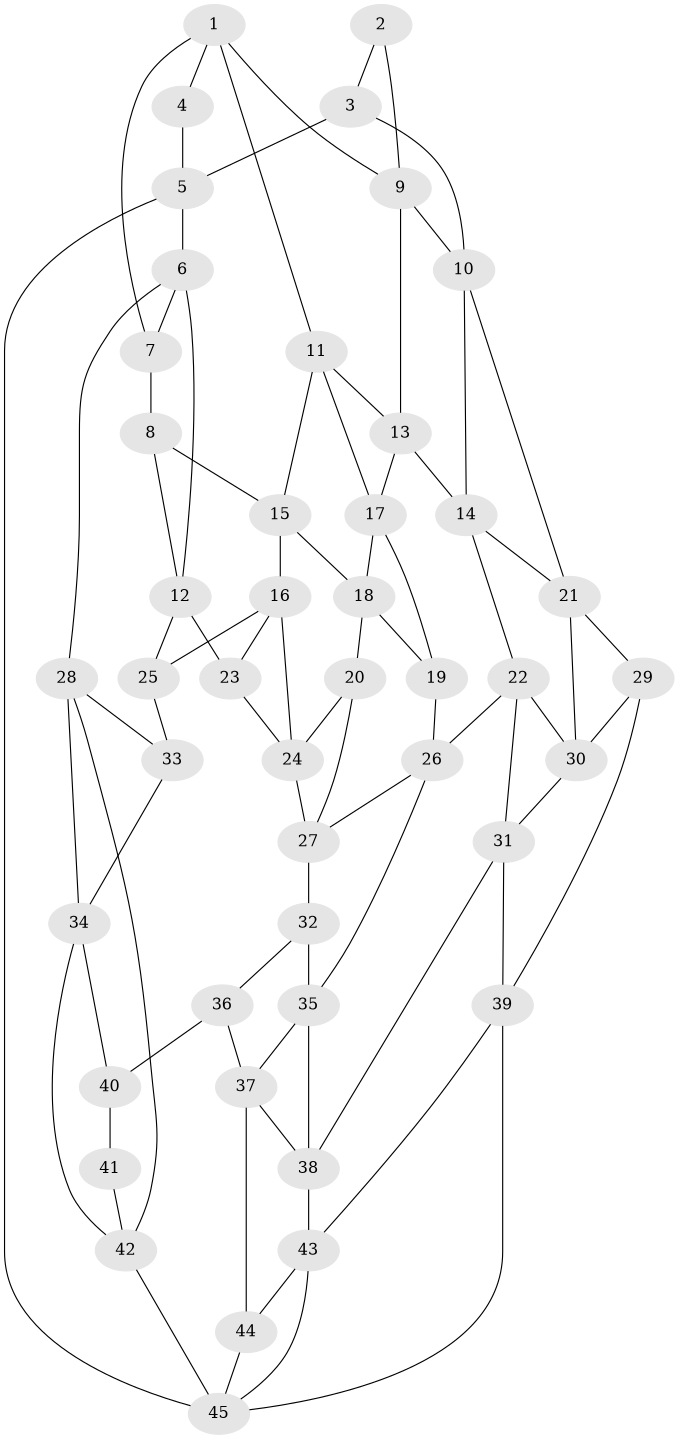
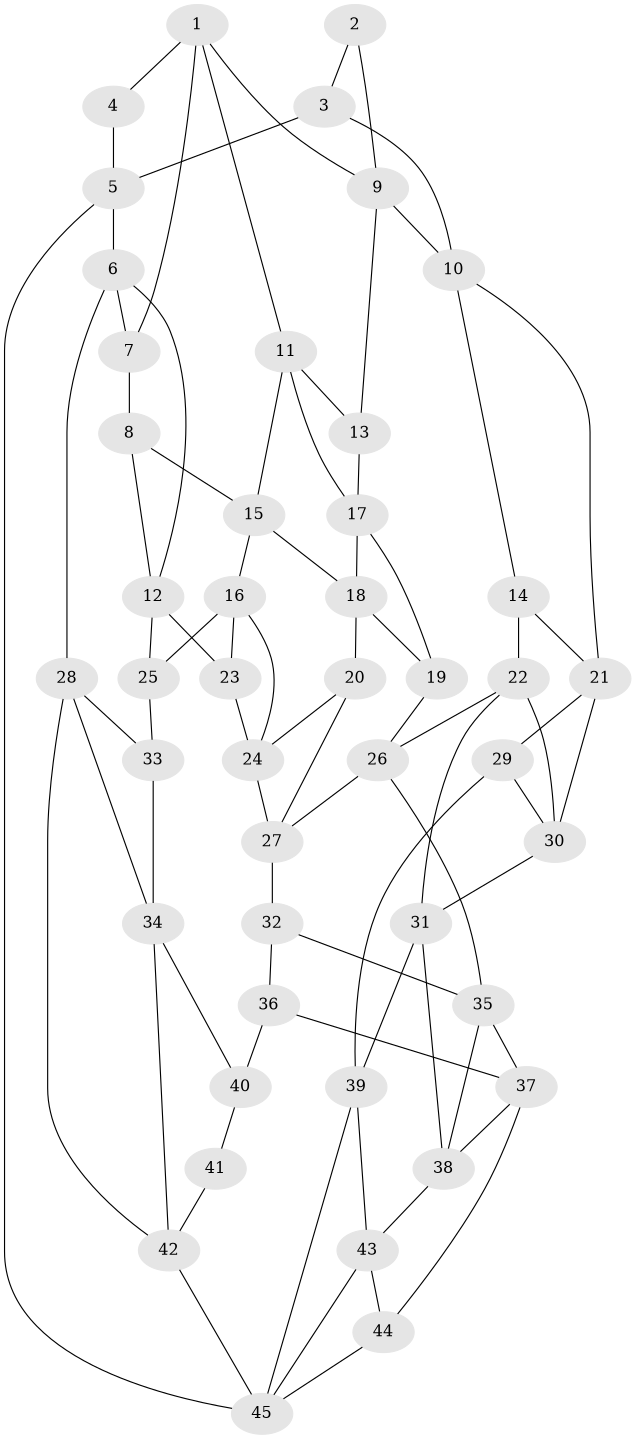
(433, 474) -> none
